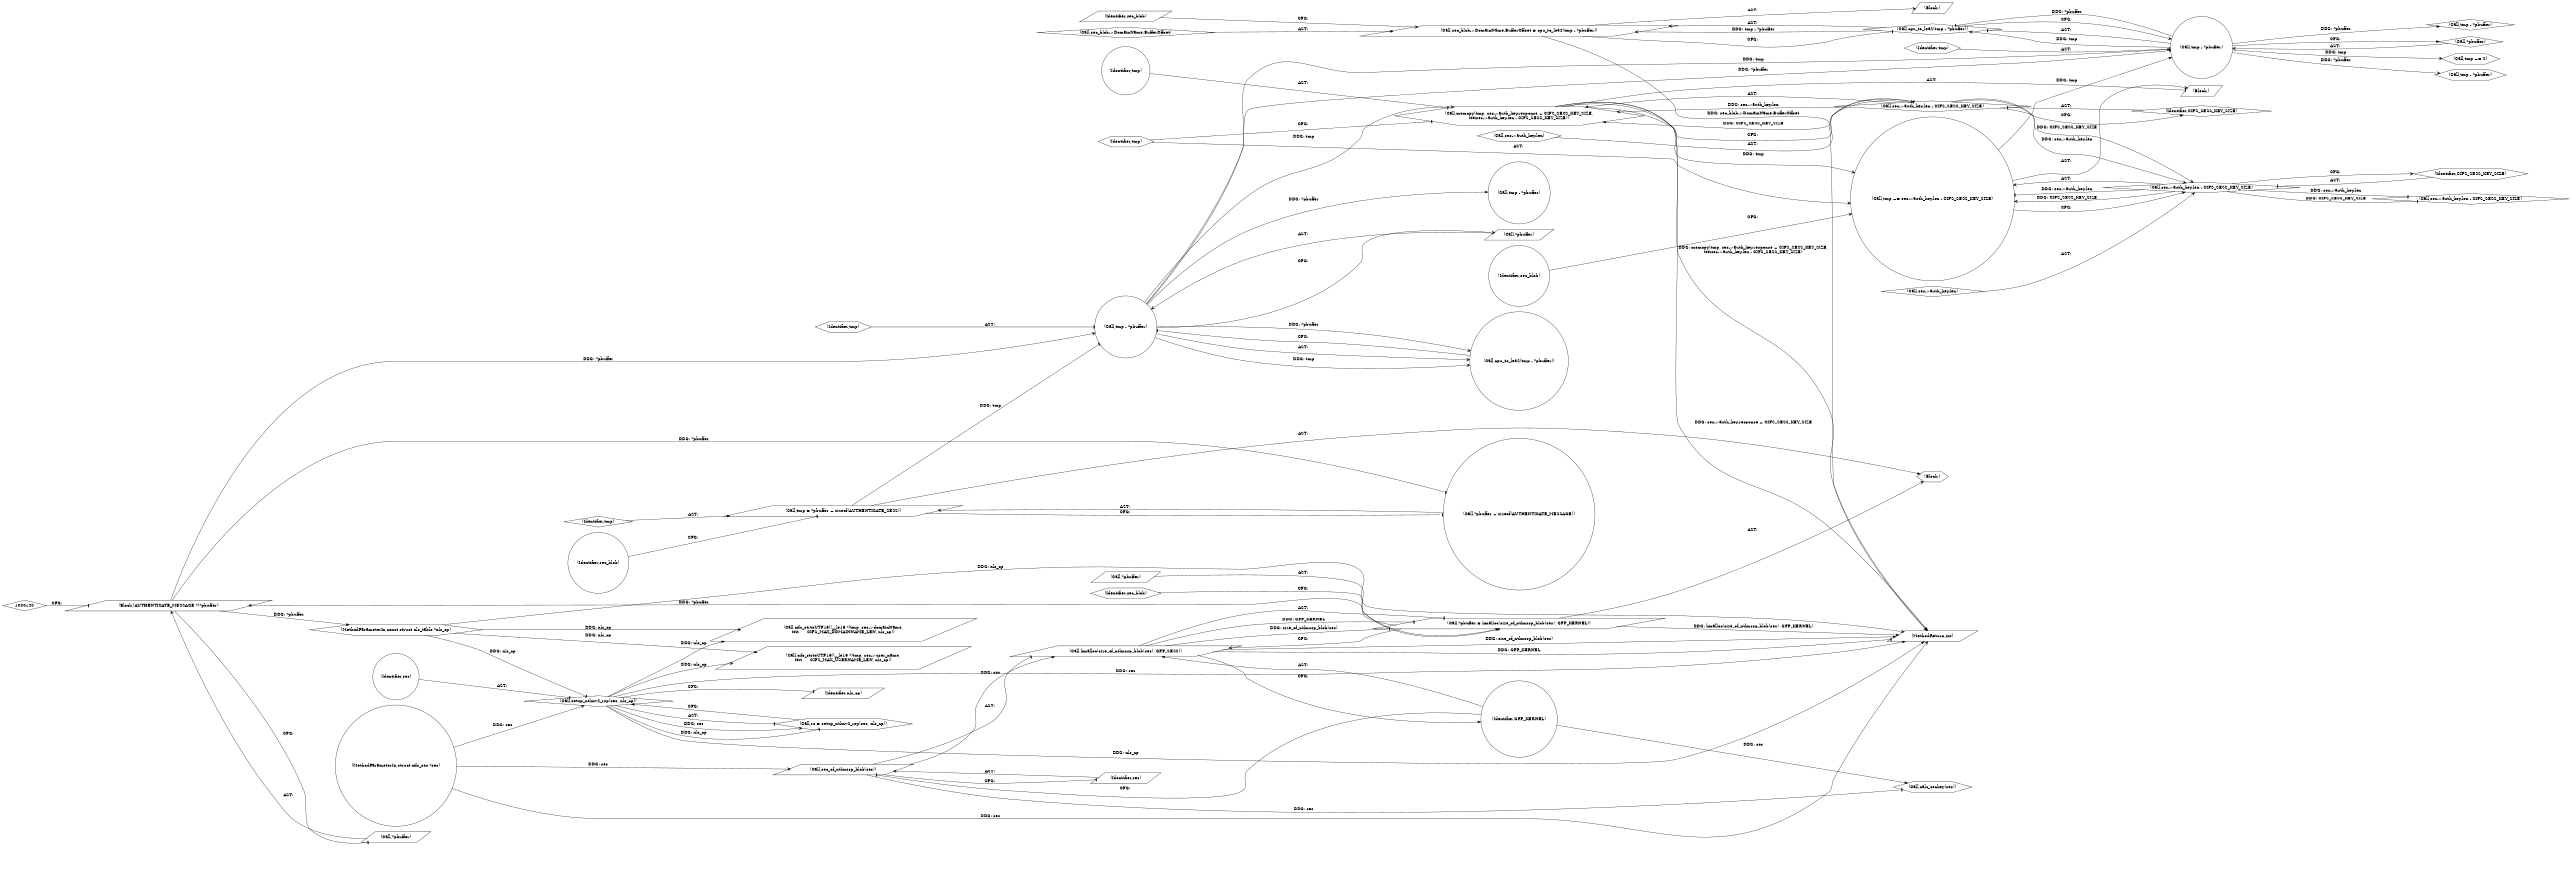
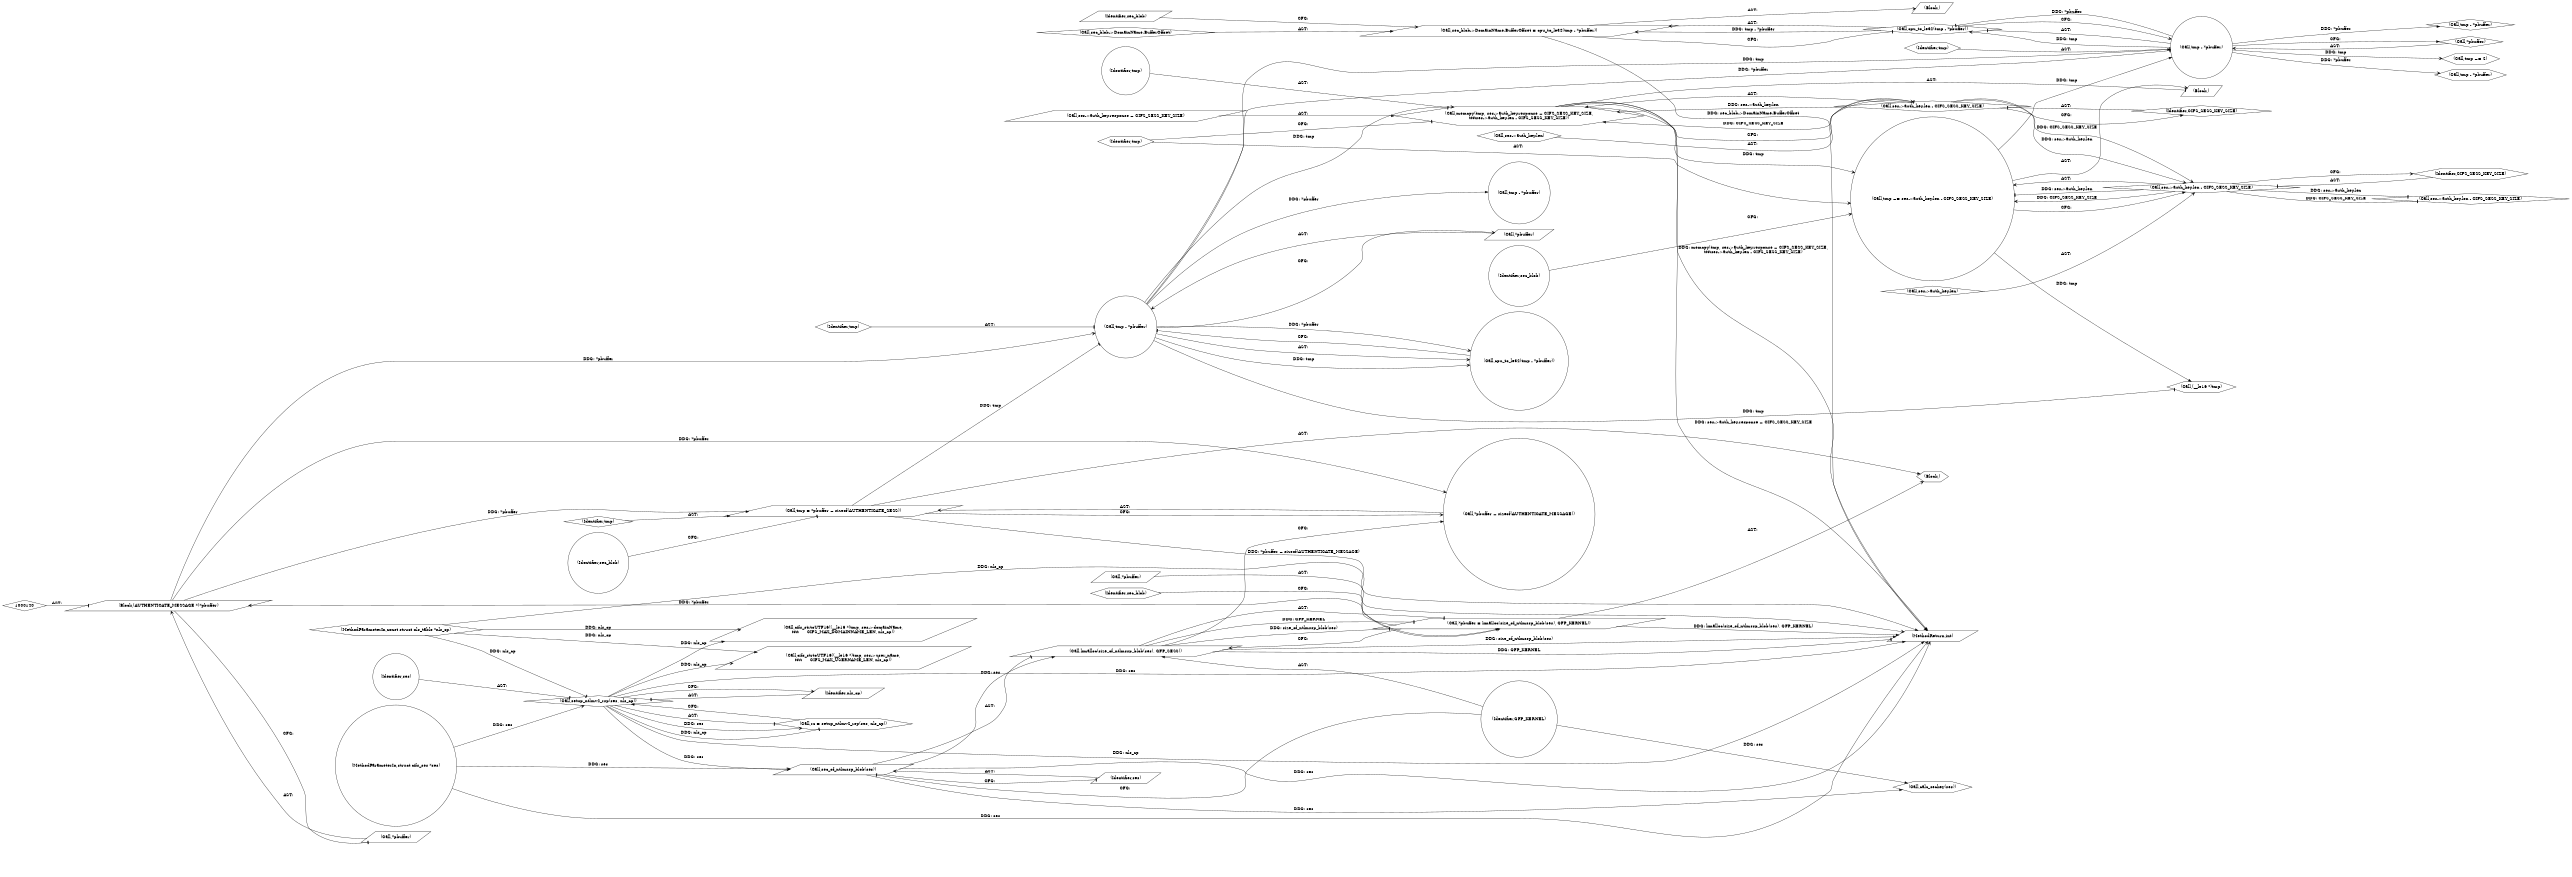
none -> (1126, 116)
none -> (2202, 387)
(781, 441) -> (781, 441)
(1183, 516) -> (1183, 516)
none -> (1388, 598)
(58, 603) -> (58, 603)
(283, 618) -> (460, 524)
(717, 689) -> (717, 689)
none -> (731, 697)
(1332, 710) -> (1270, 542)
none -> (686, 761)
none -> (1445, 779)
(1382, 812) -> (1382, 812)
